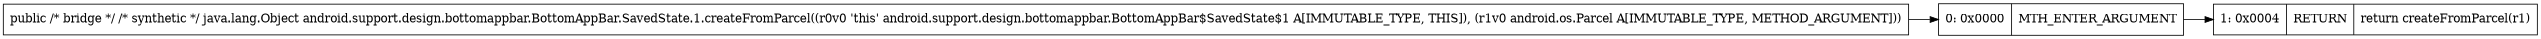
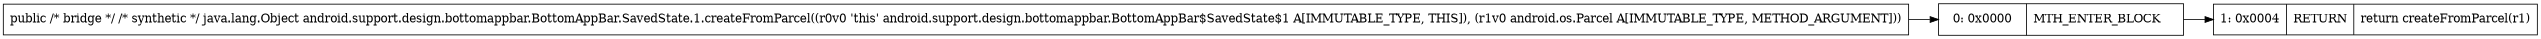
(2098, 19) -> (2097, 19)
